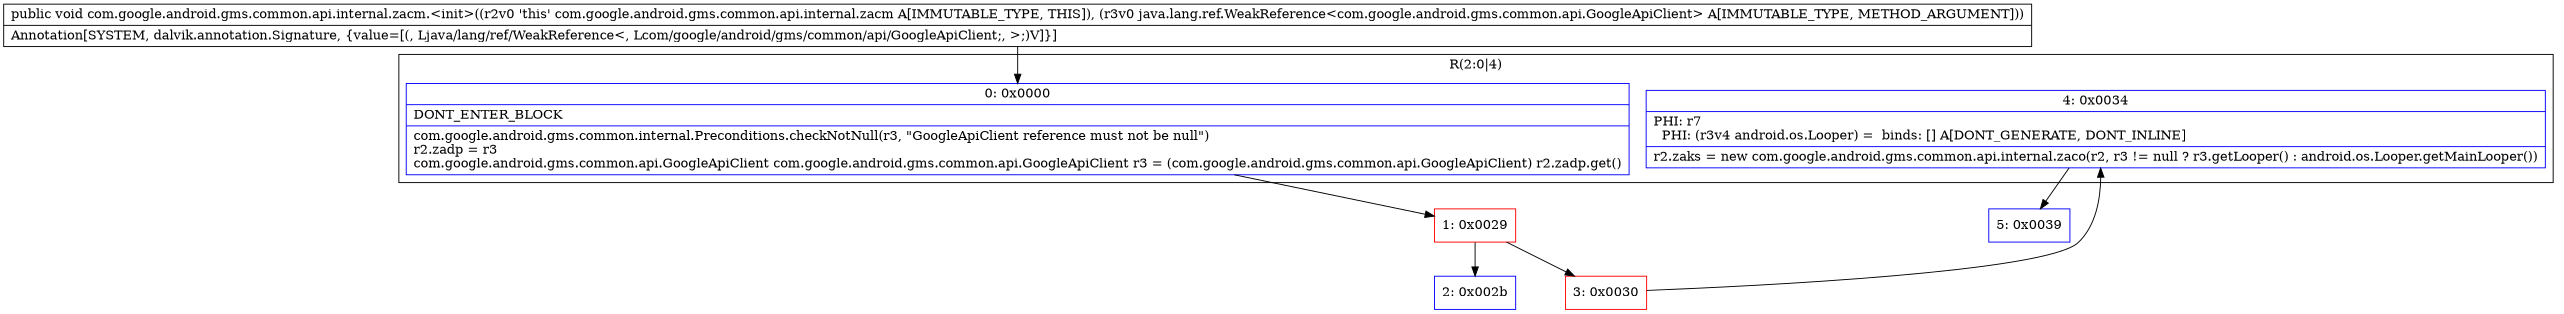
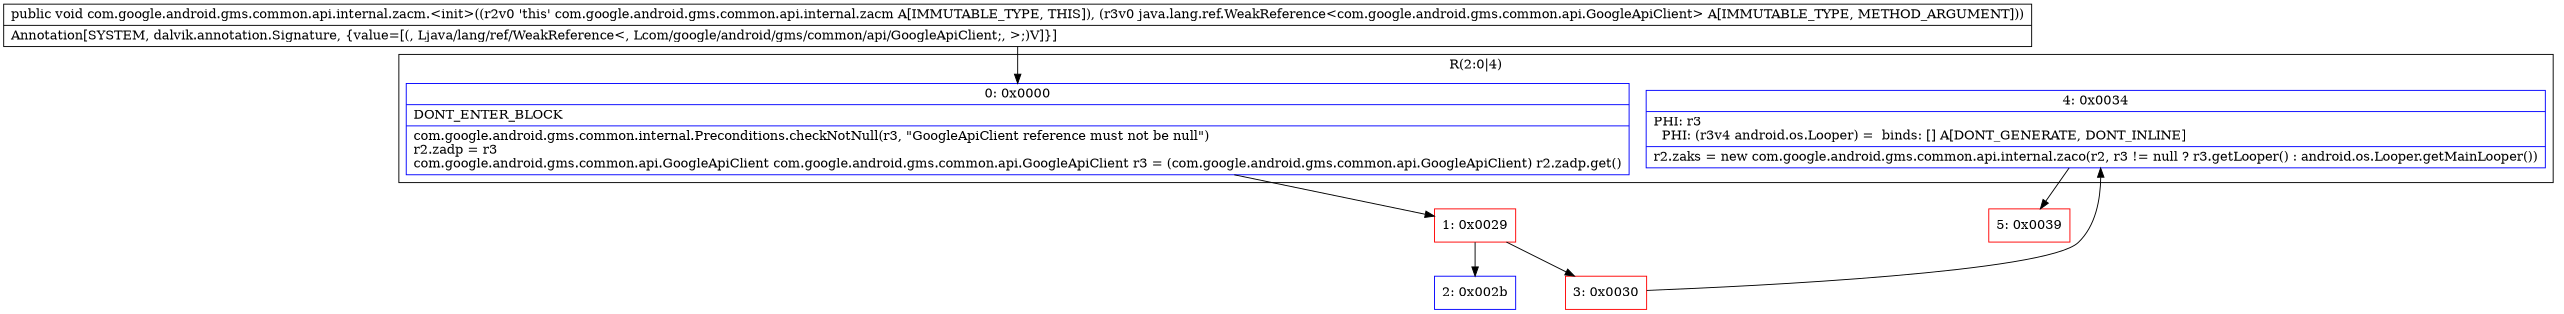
(1680, 122) -> (1680, 122)
(2029, 225) -> (2029, 225)
